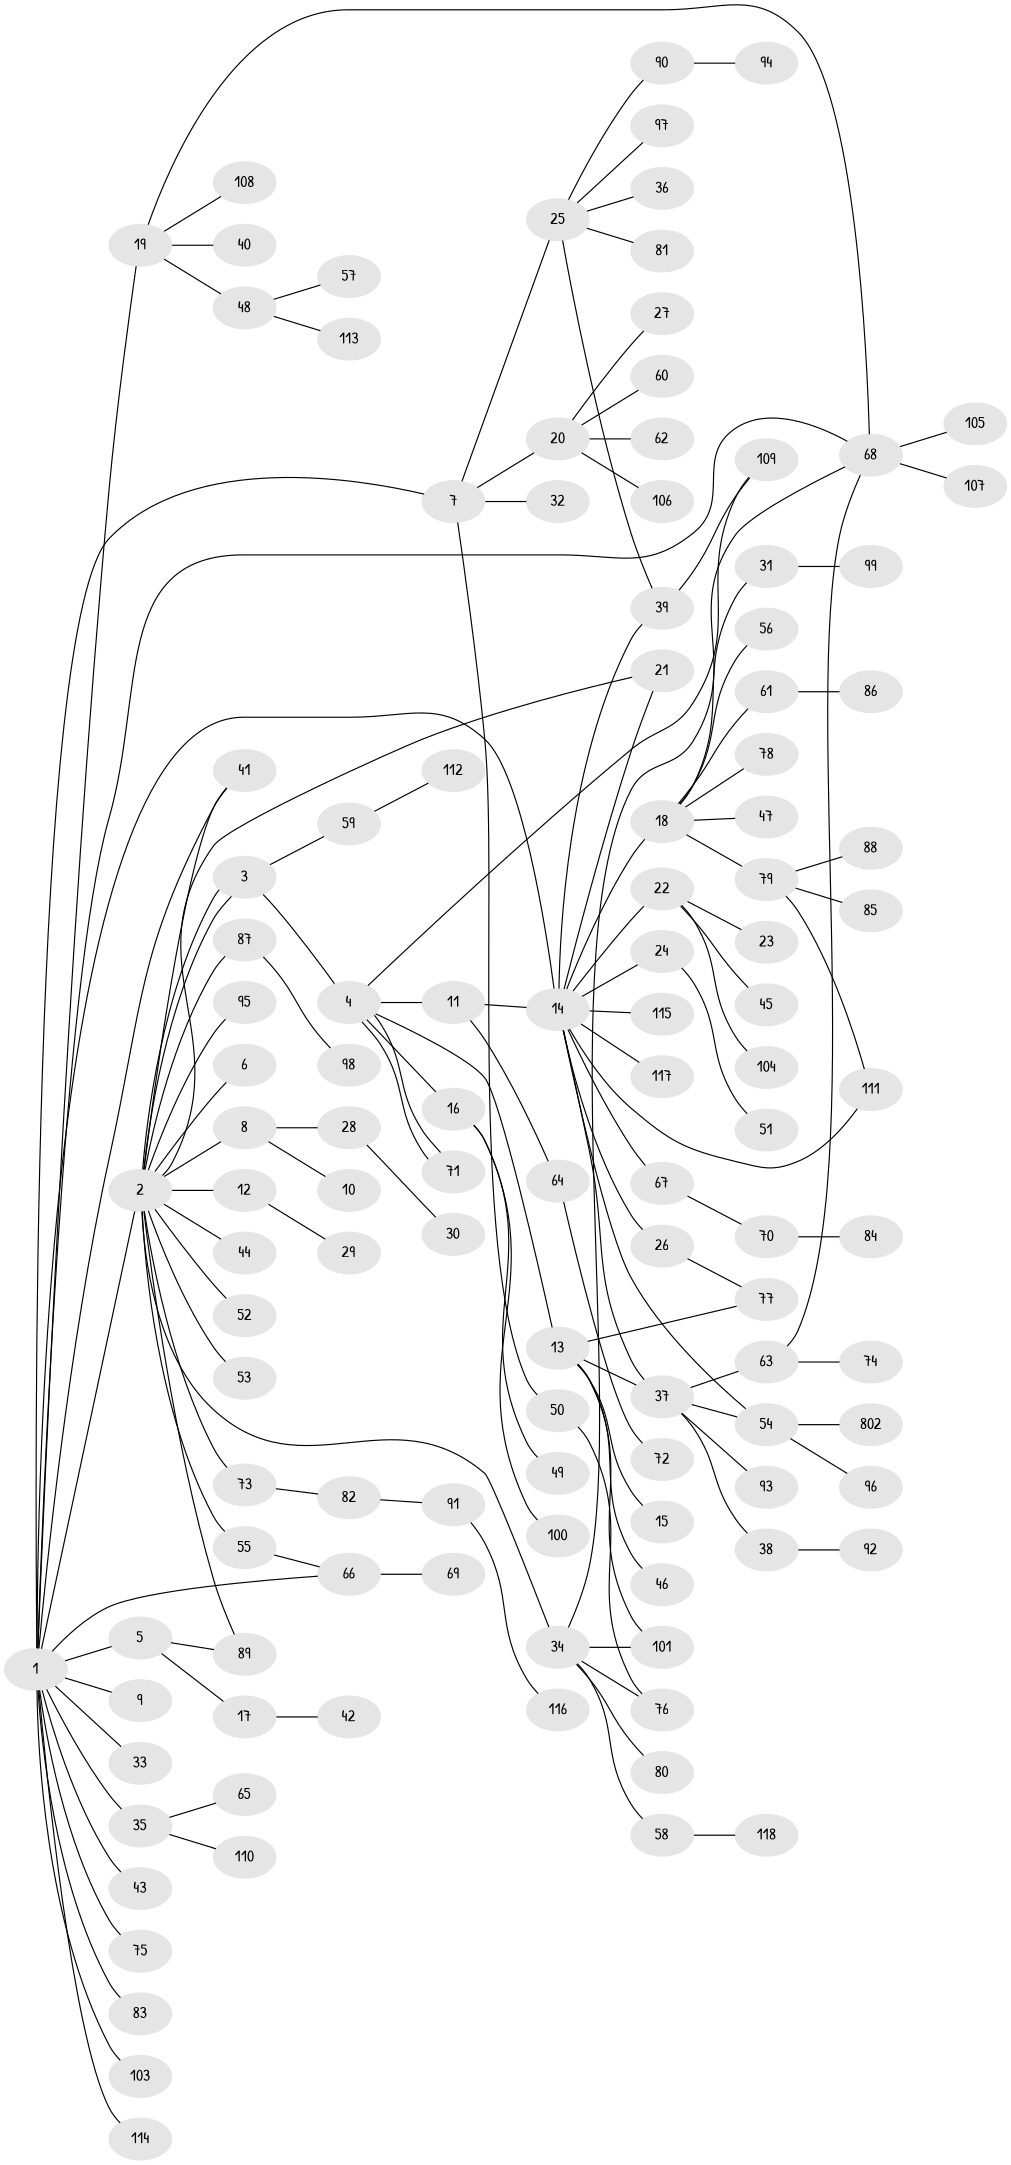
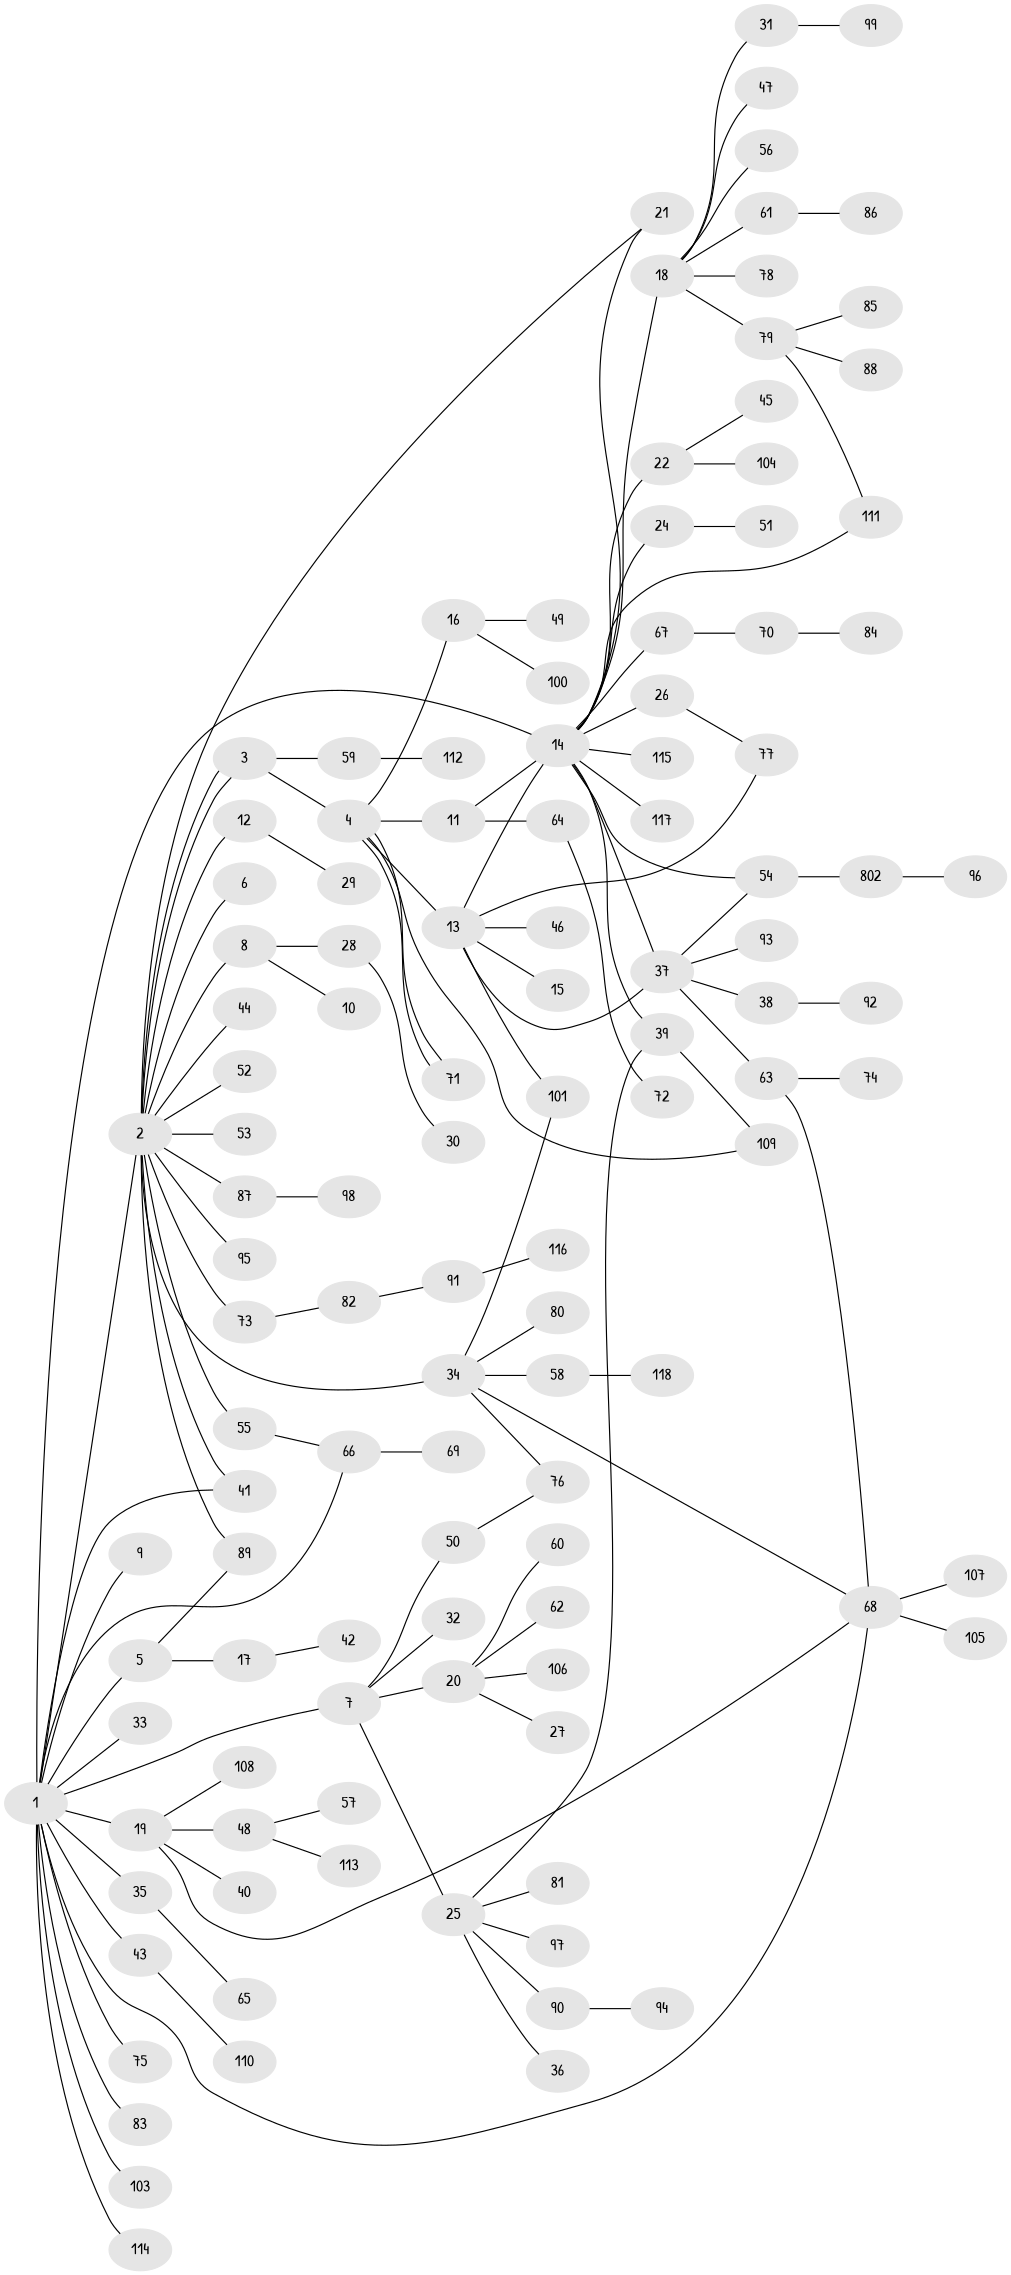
none -> (501, 835)
(767, 942) -> none
(819, 1456) -> (923, 877)
(193, 1842) -> (192, 2009)
